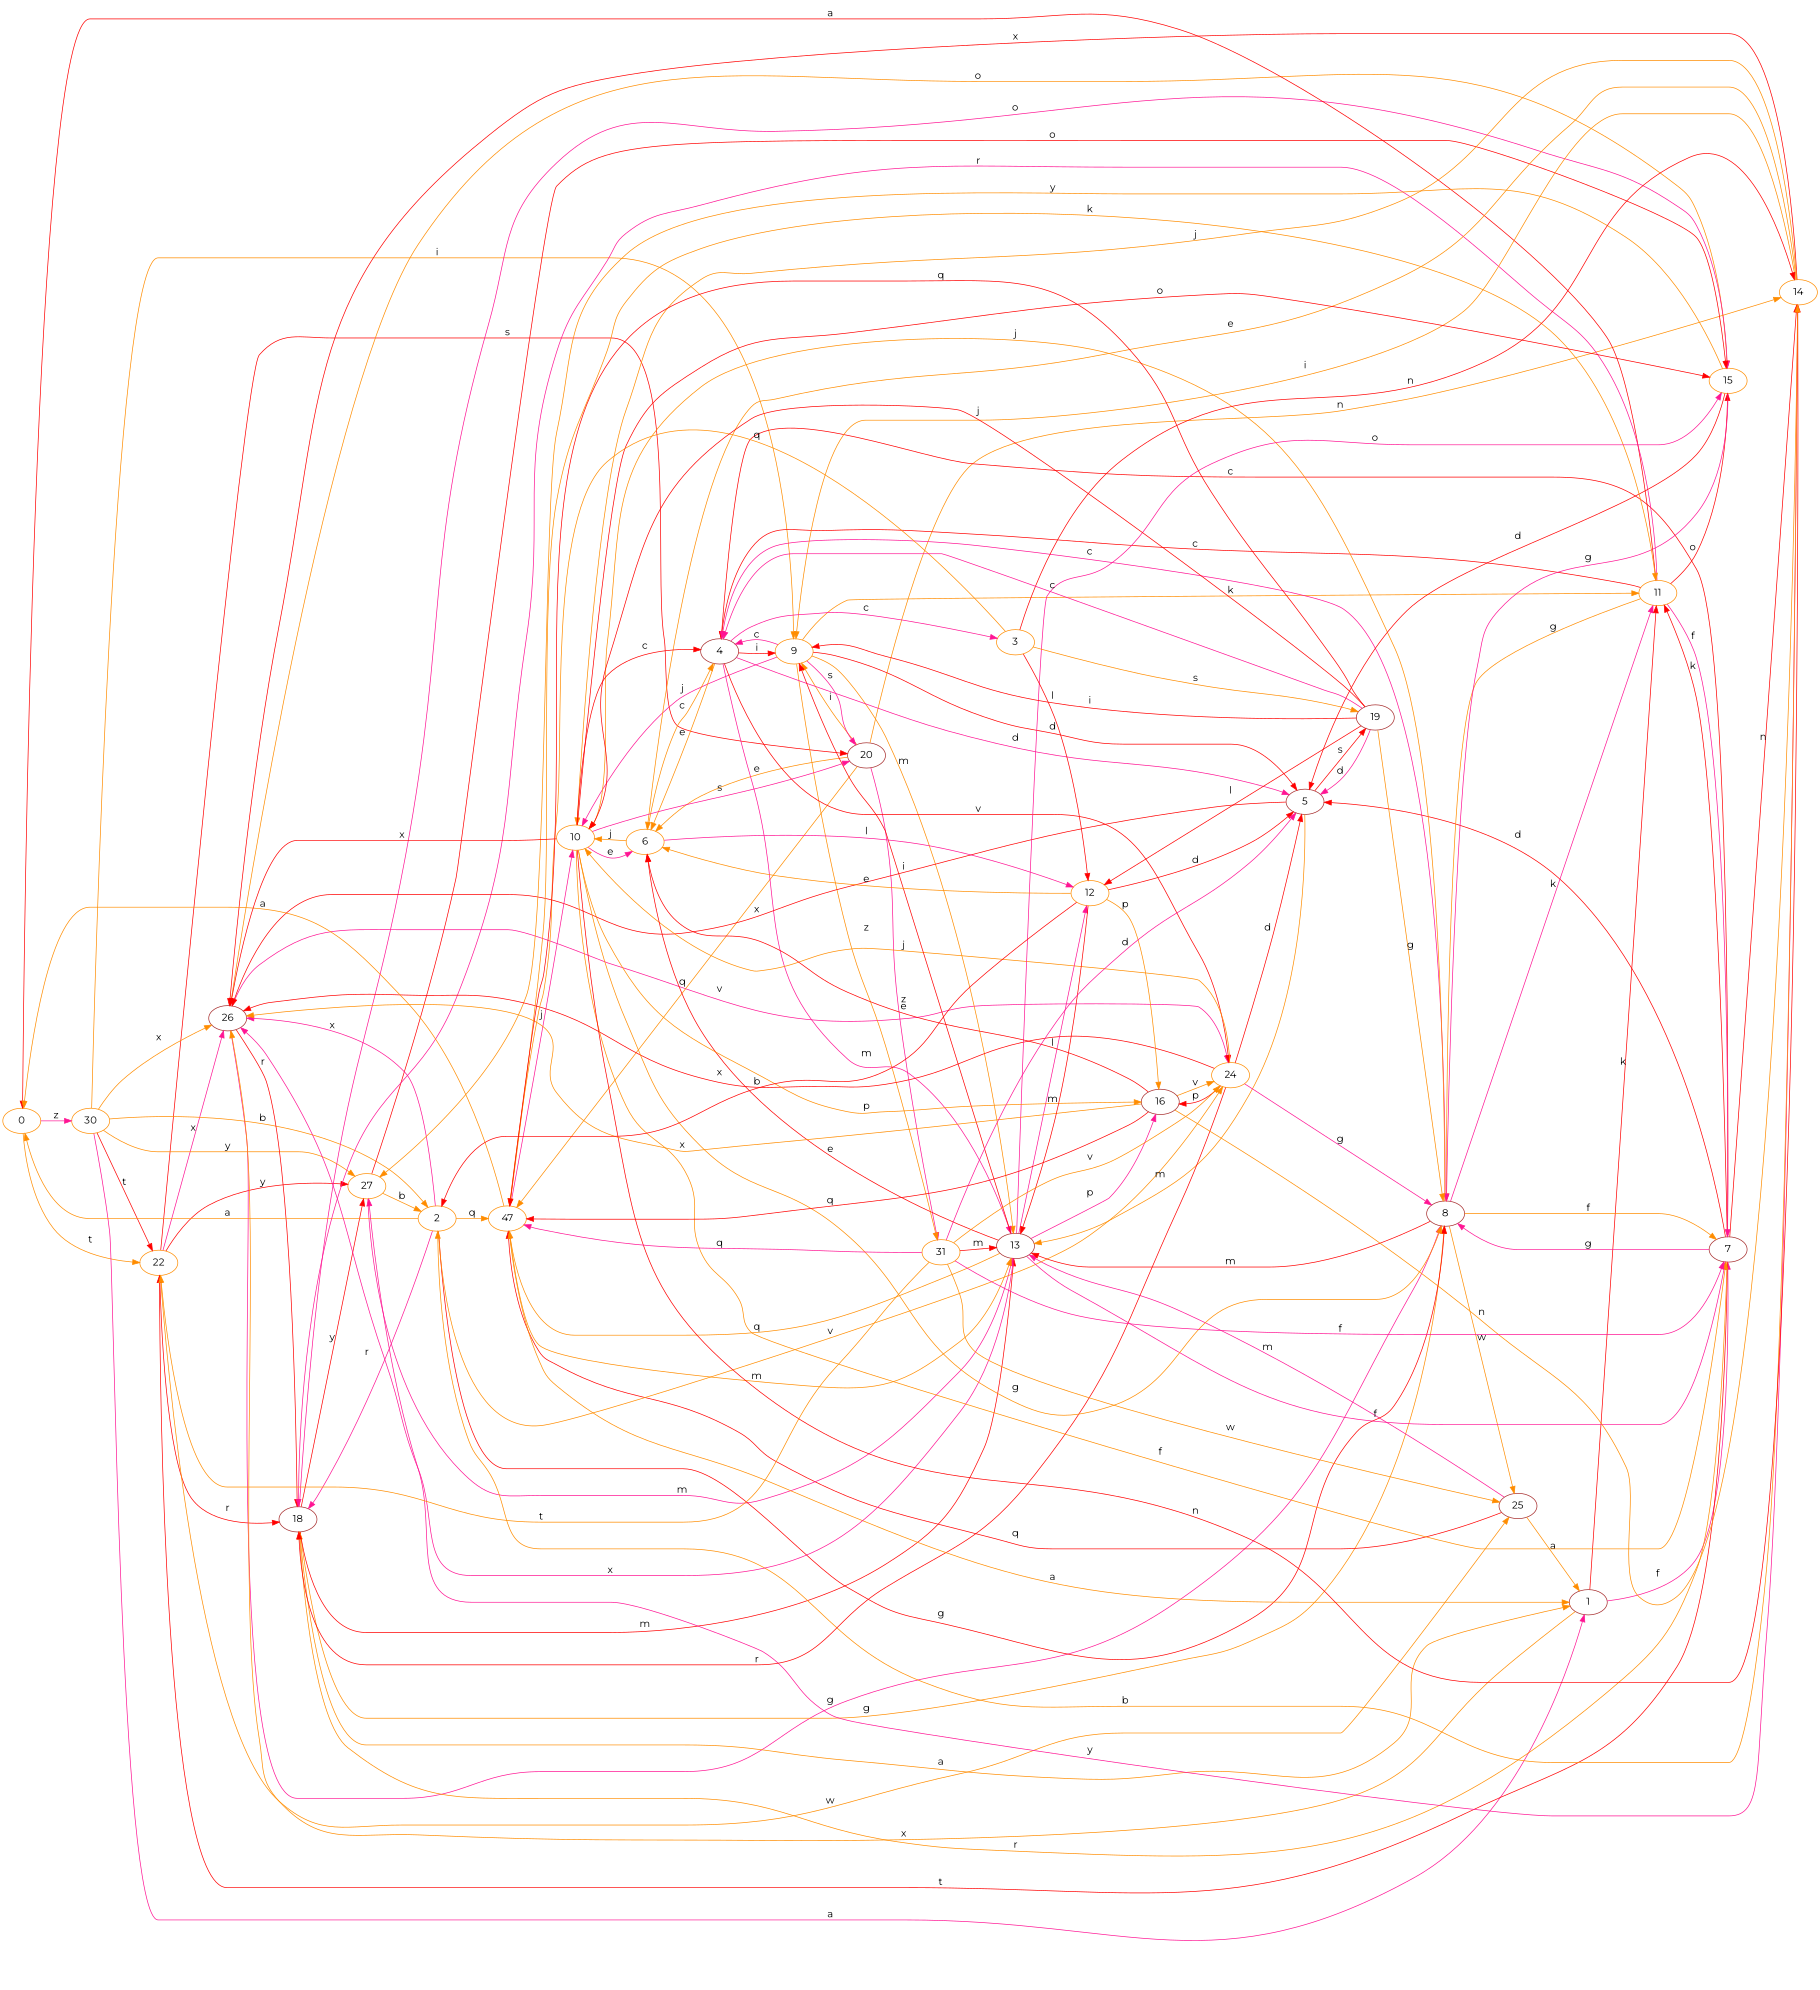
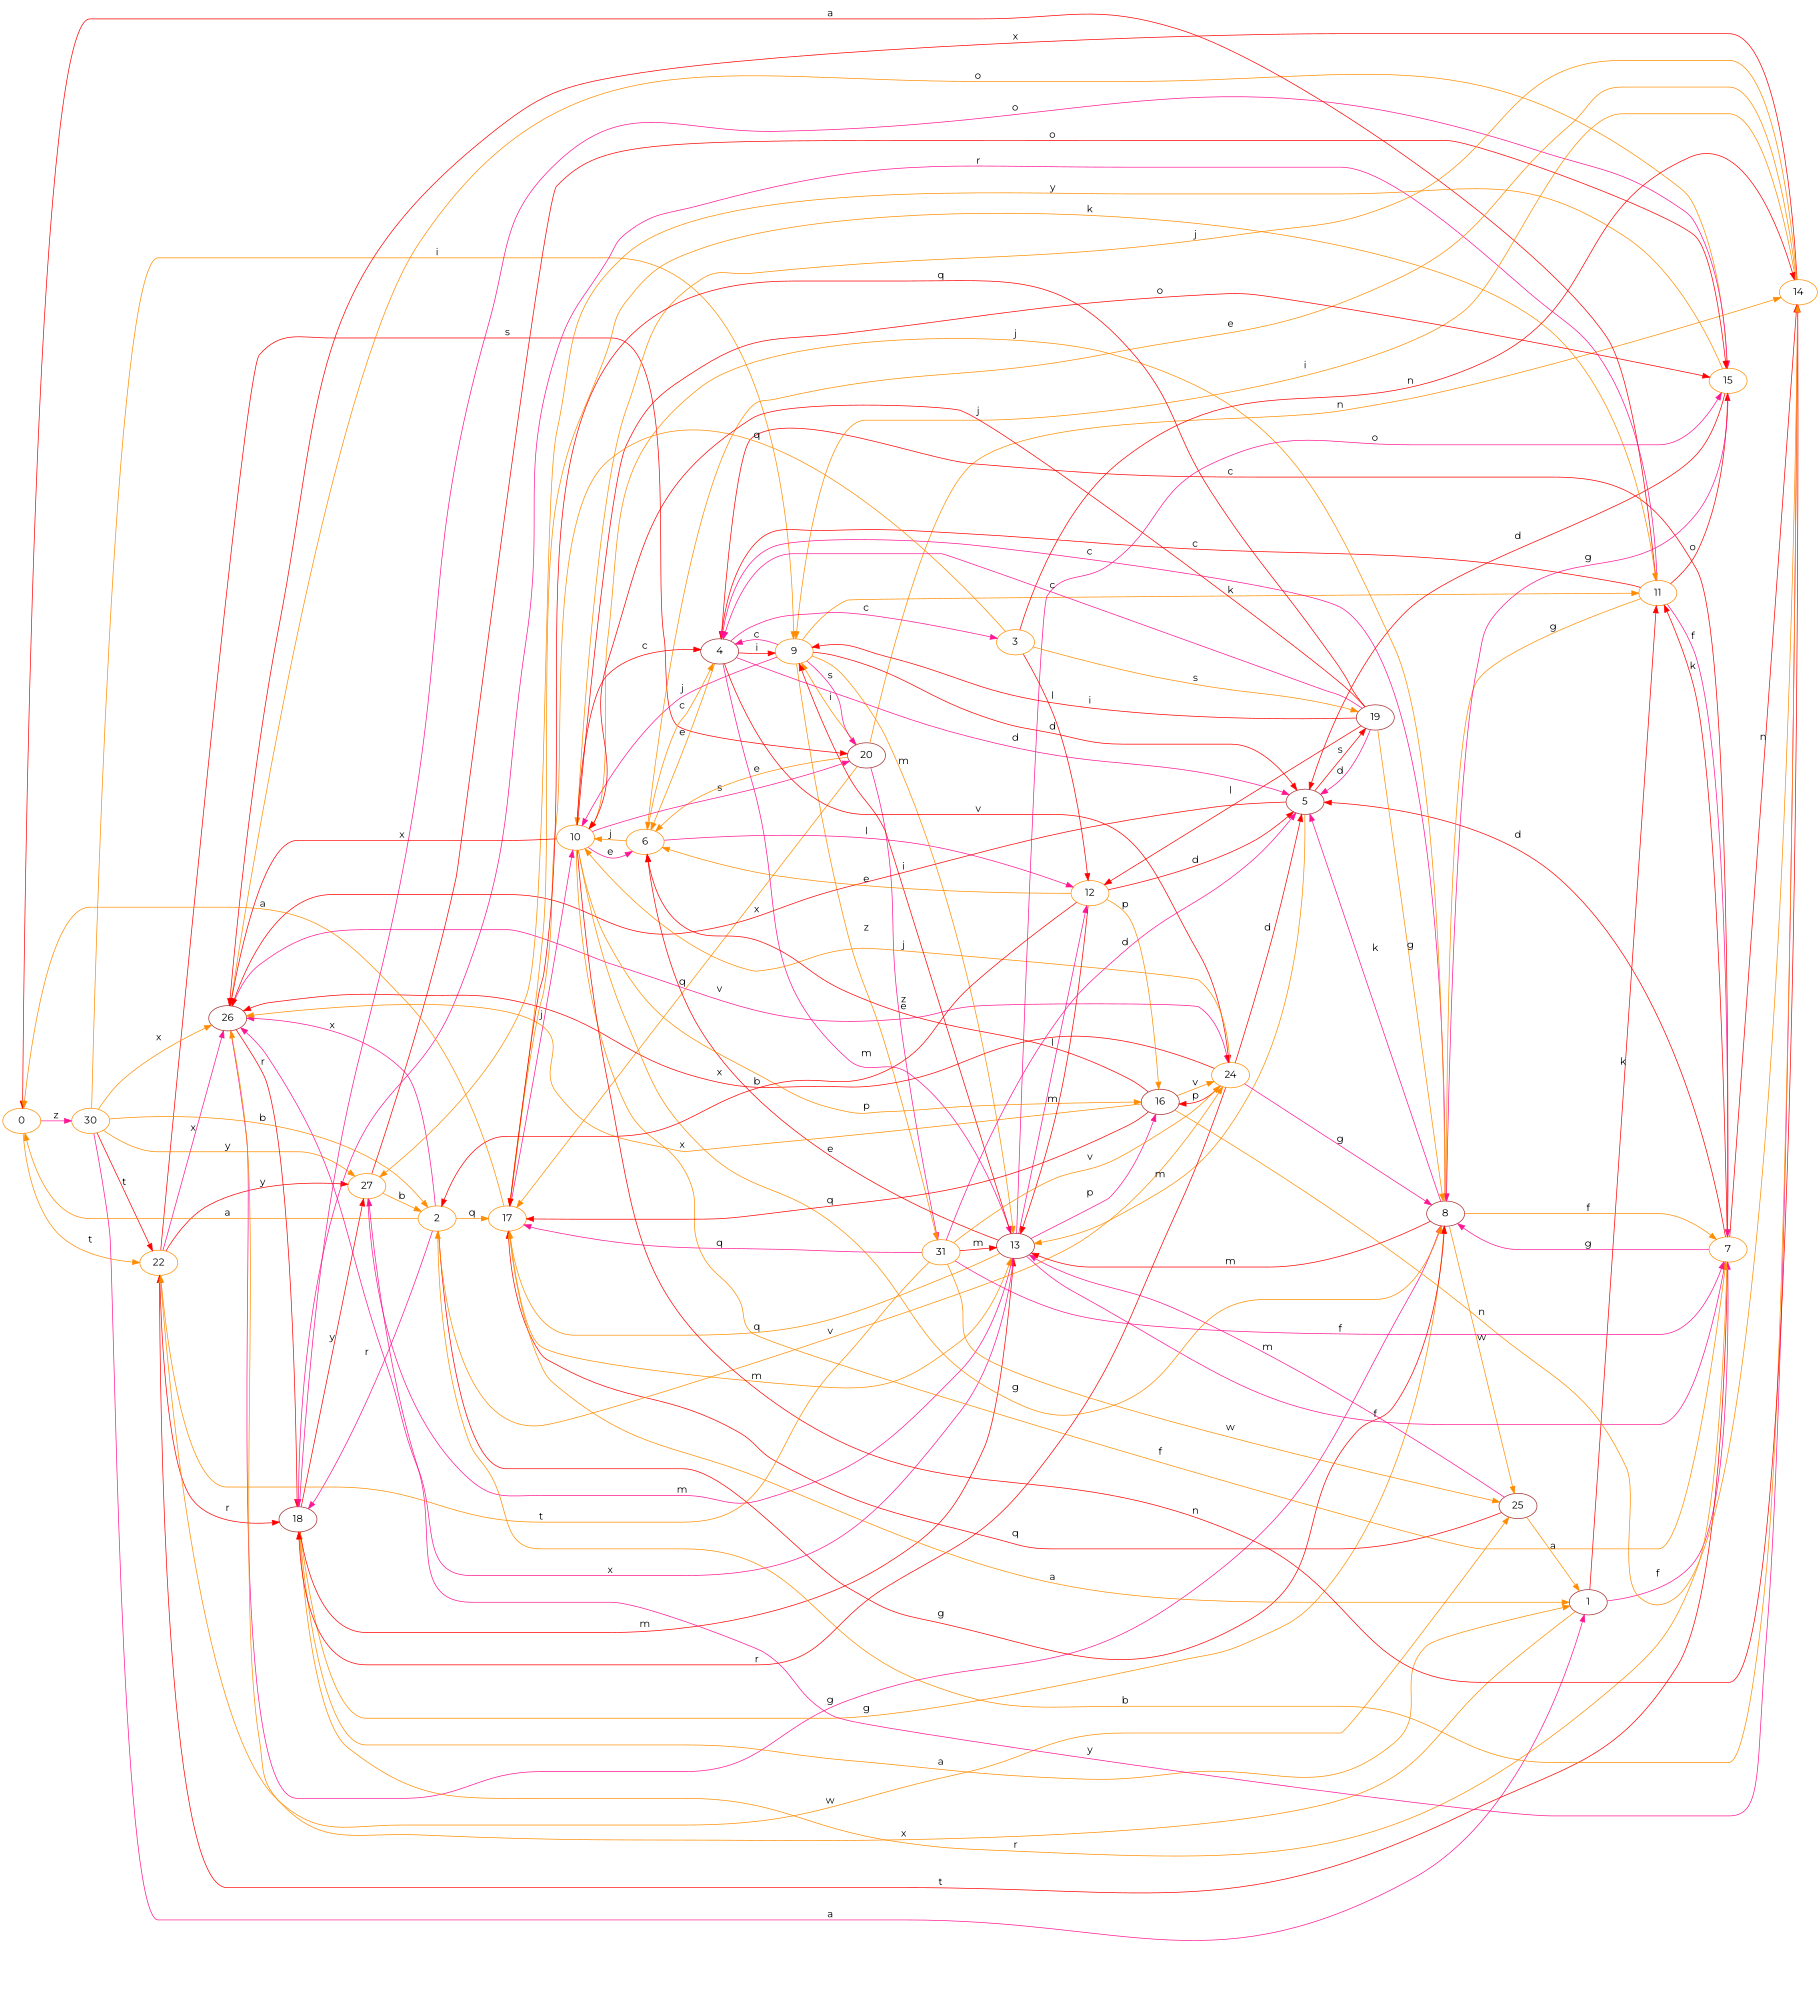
(1551, 907) -> (1376, 1011)
(507, 1219) -> (507, 1219)
(1728, 1249) -> (1728, 1249)
